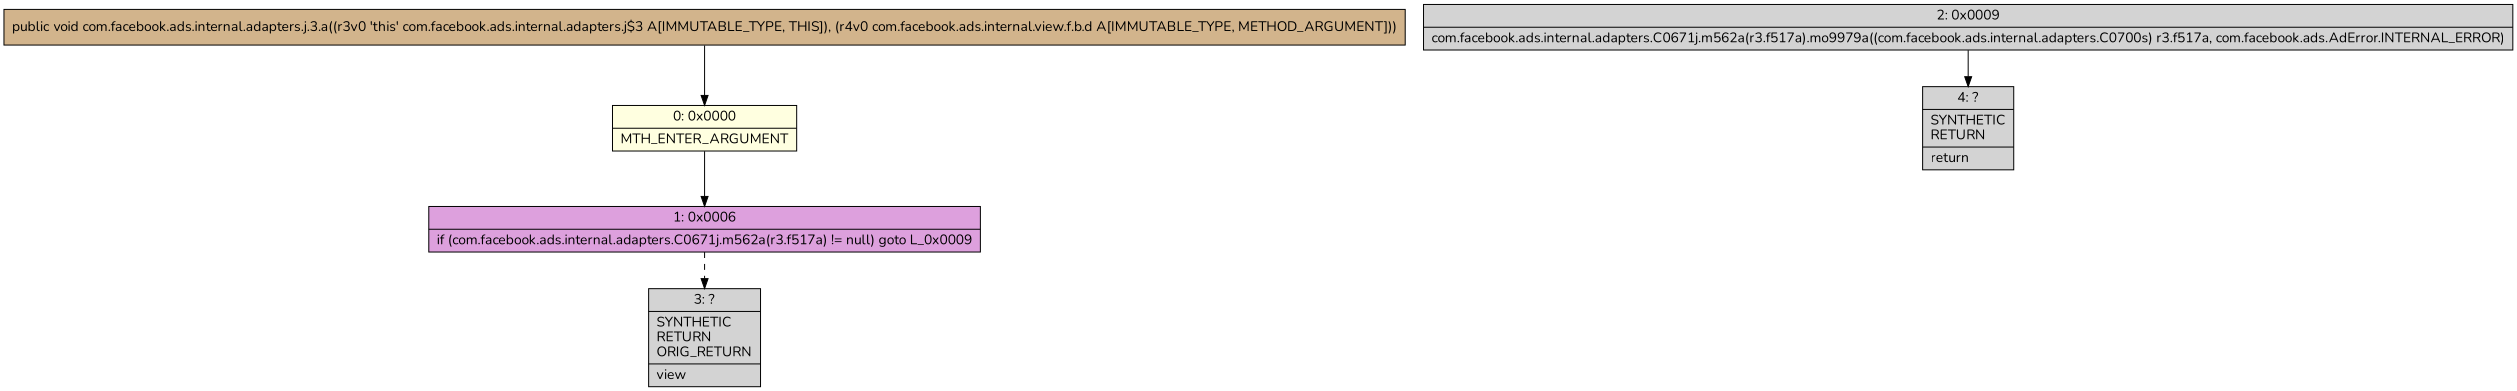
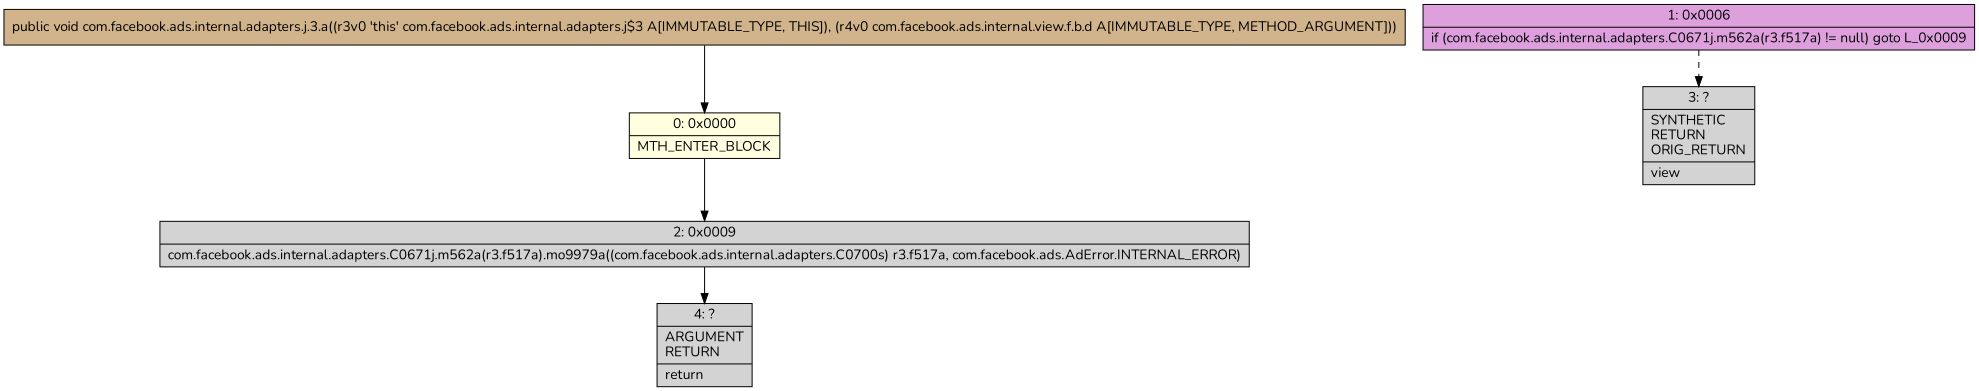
(1968, 120) -> (705, 337)
(705, 139) -> (705, 147)
(705, 174) -> (705, 185)
